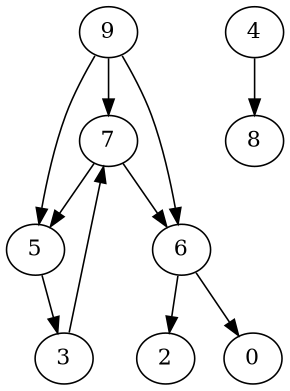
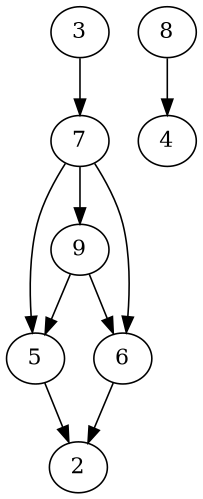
(109, 79) -> (80, 187)
(255, 79) -> (167, 79)
(48, 296) -> (54, 405)
(253, 359) -> none
